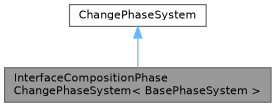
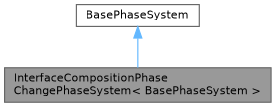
(138, 16) -> (138, 16)
